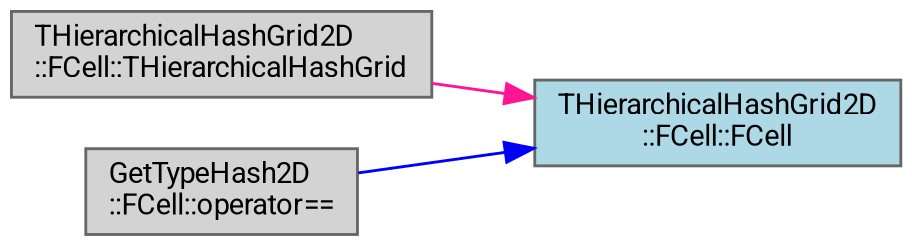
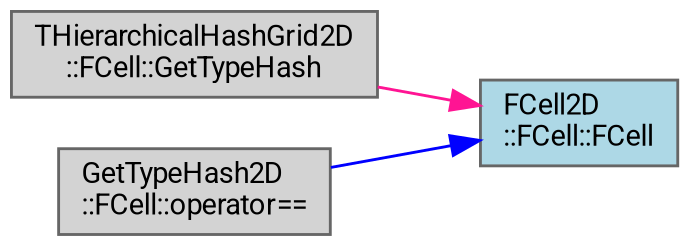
(222, 54) -> (194, 54)
(718, 123) -> (579, 123)
